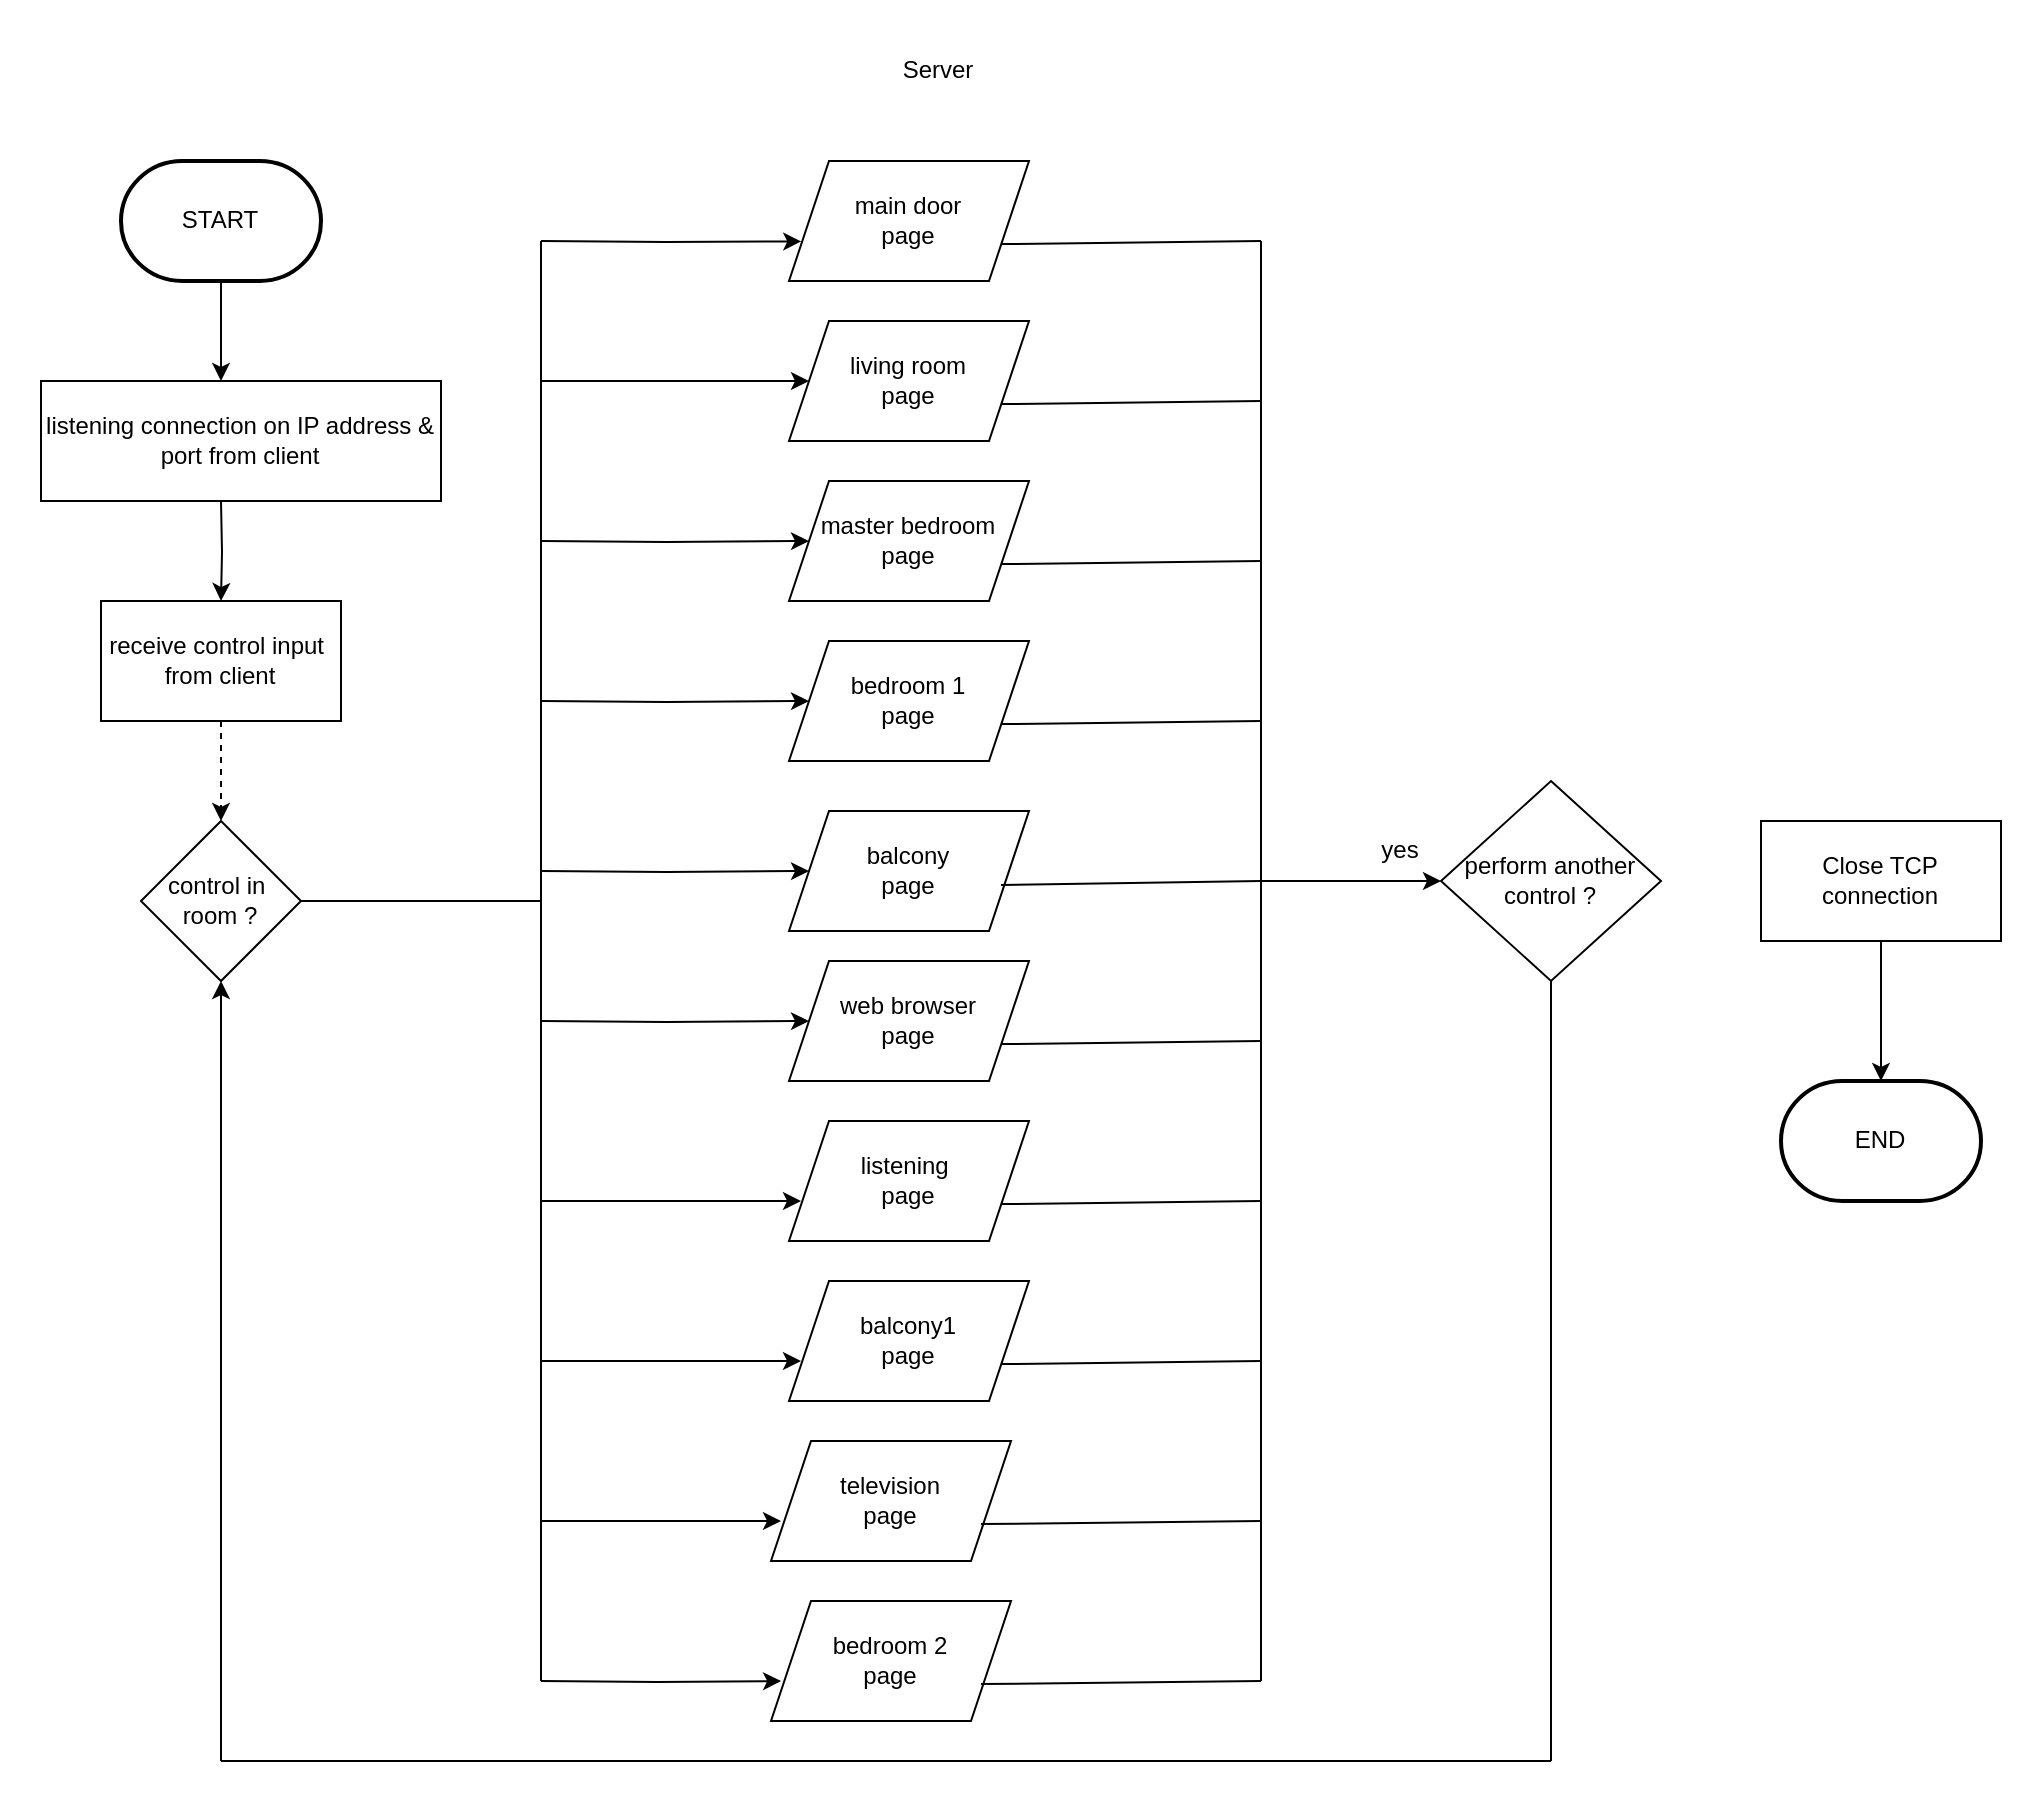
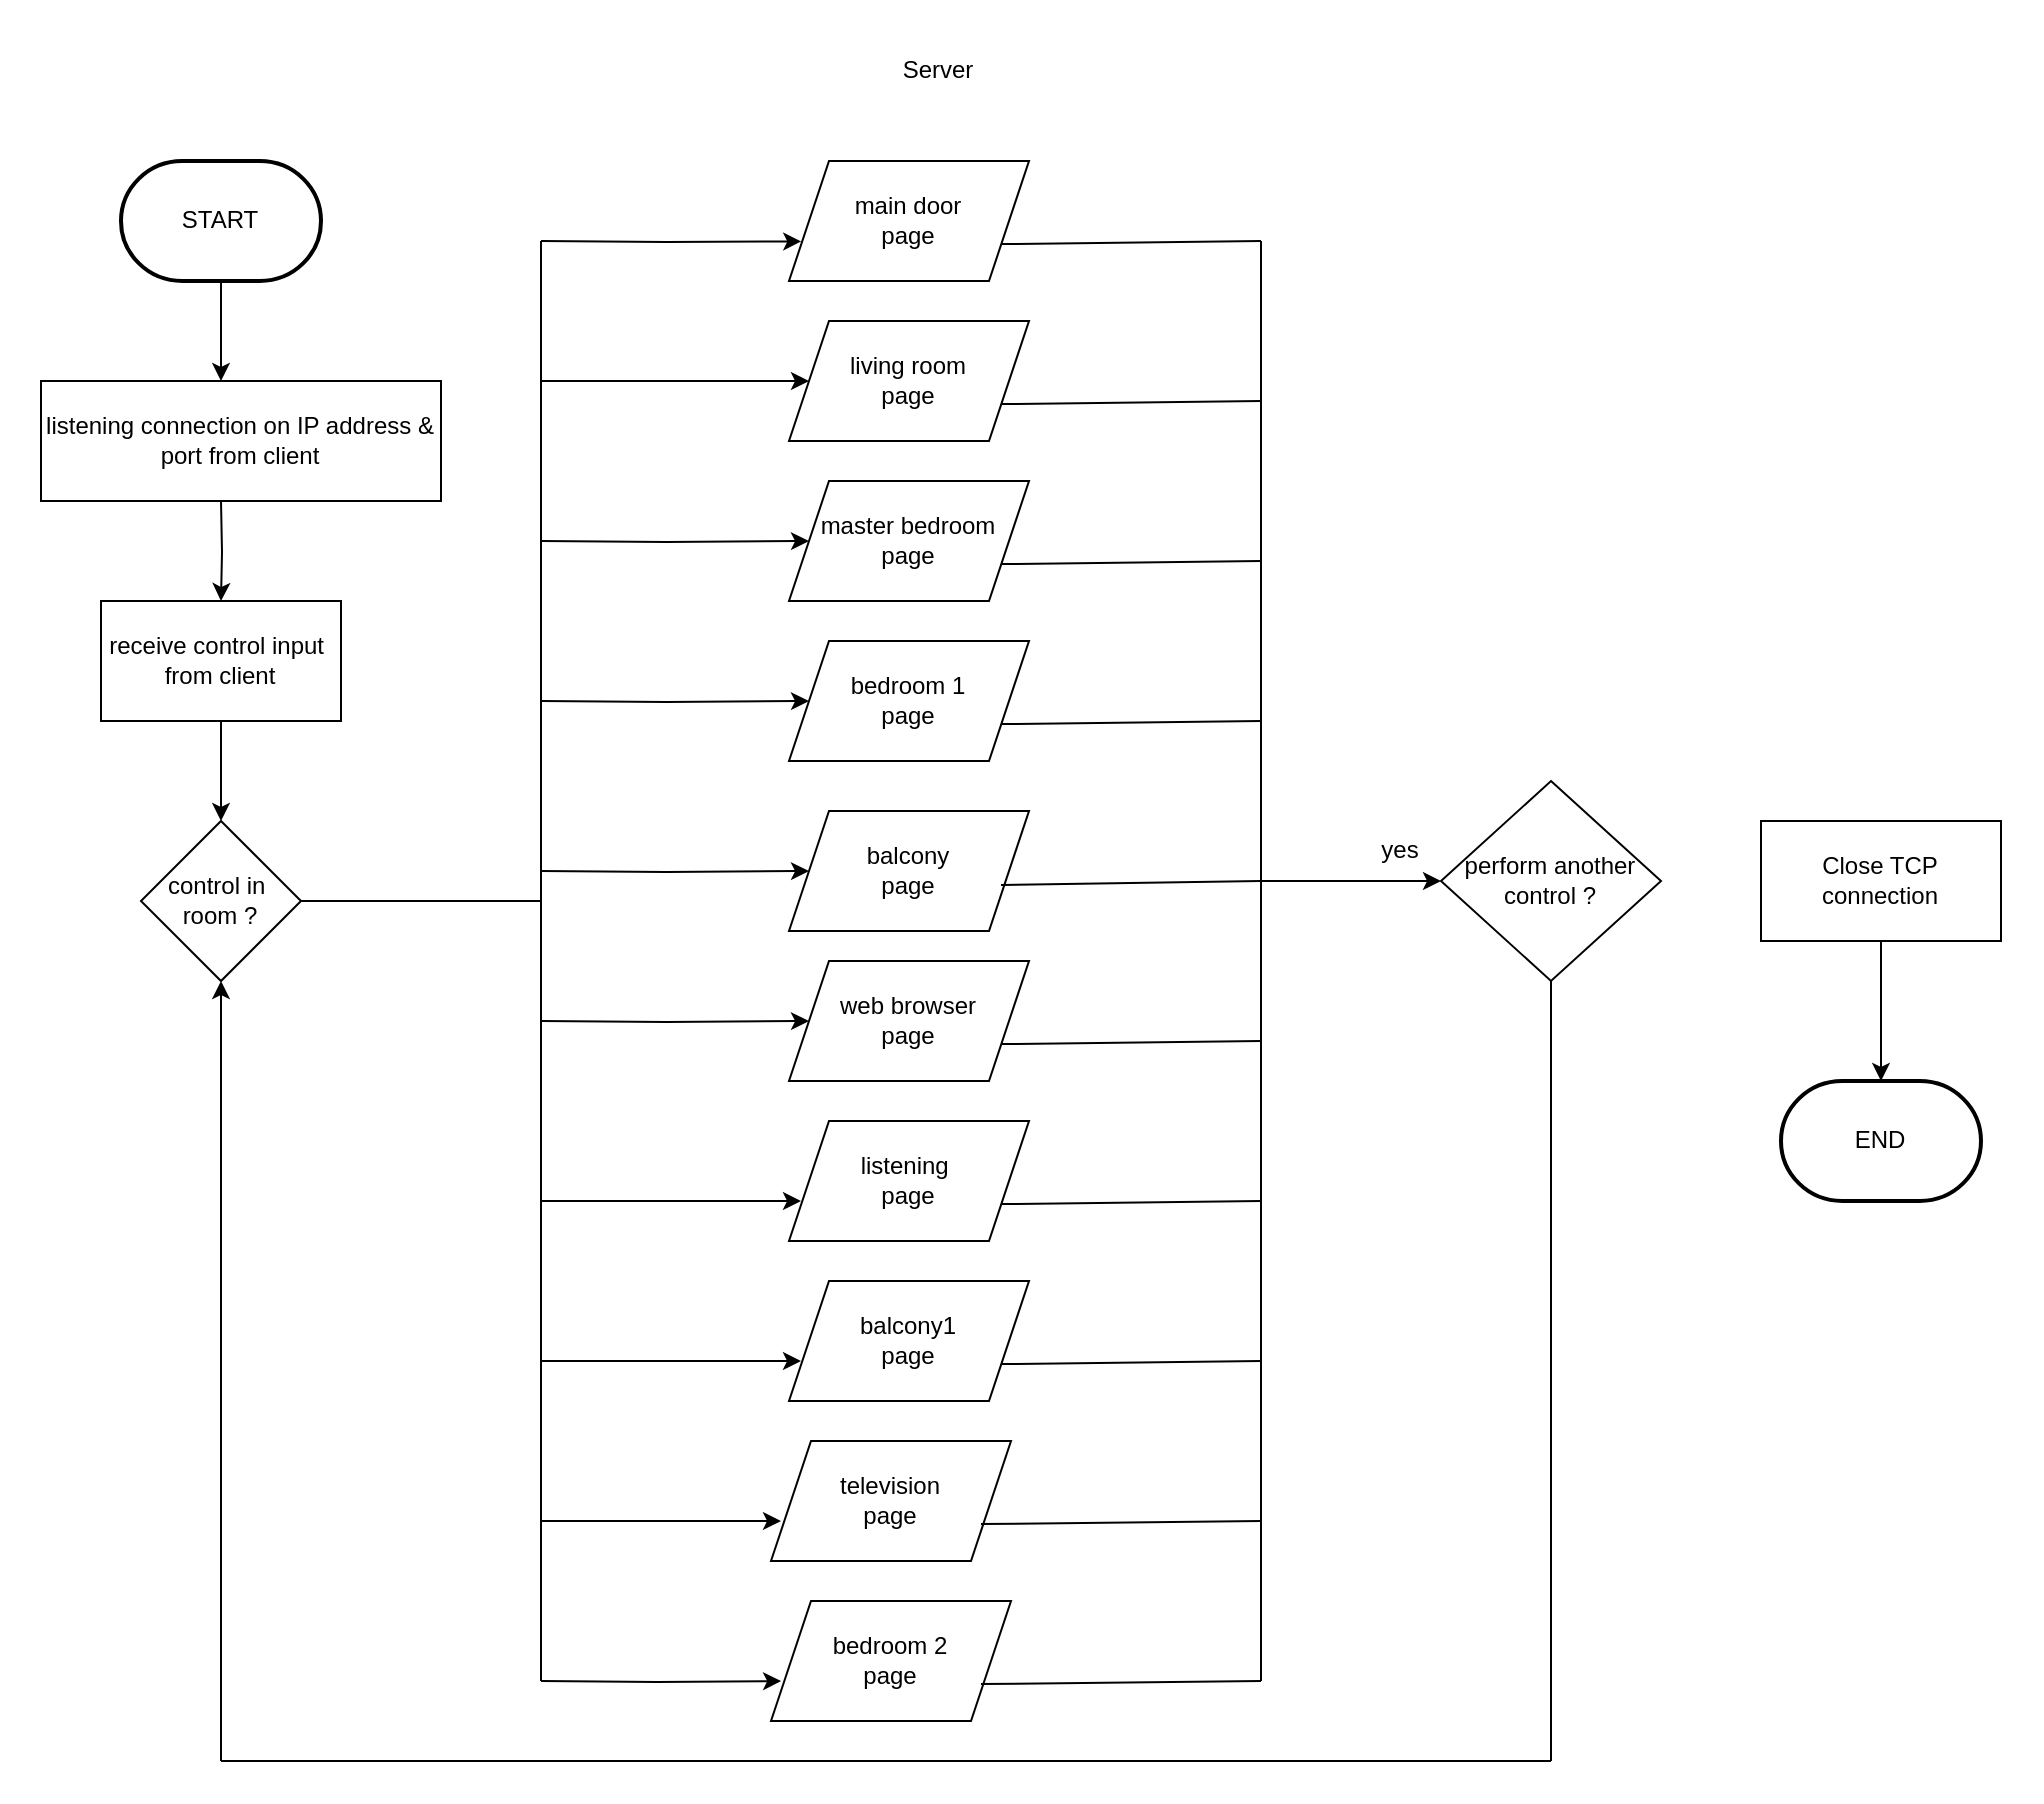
(221, 765) -> (221, 765)
